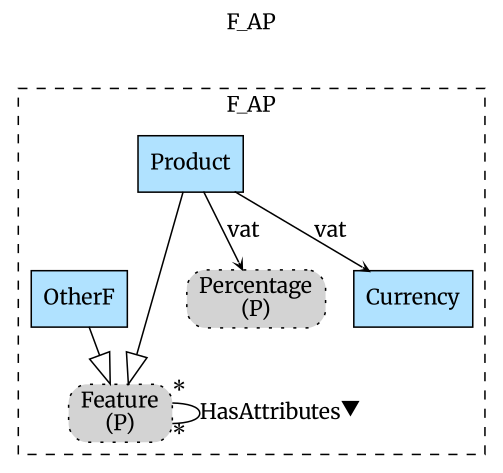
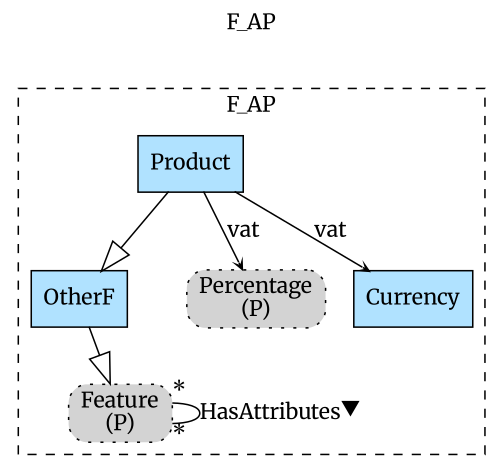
(160, 273) -> (145, 220)
